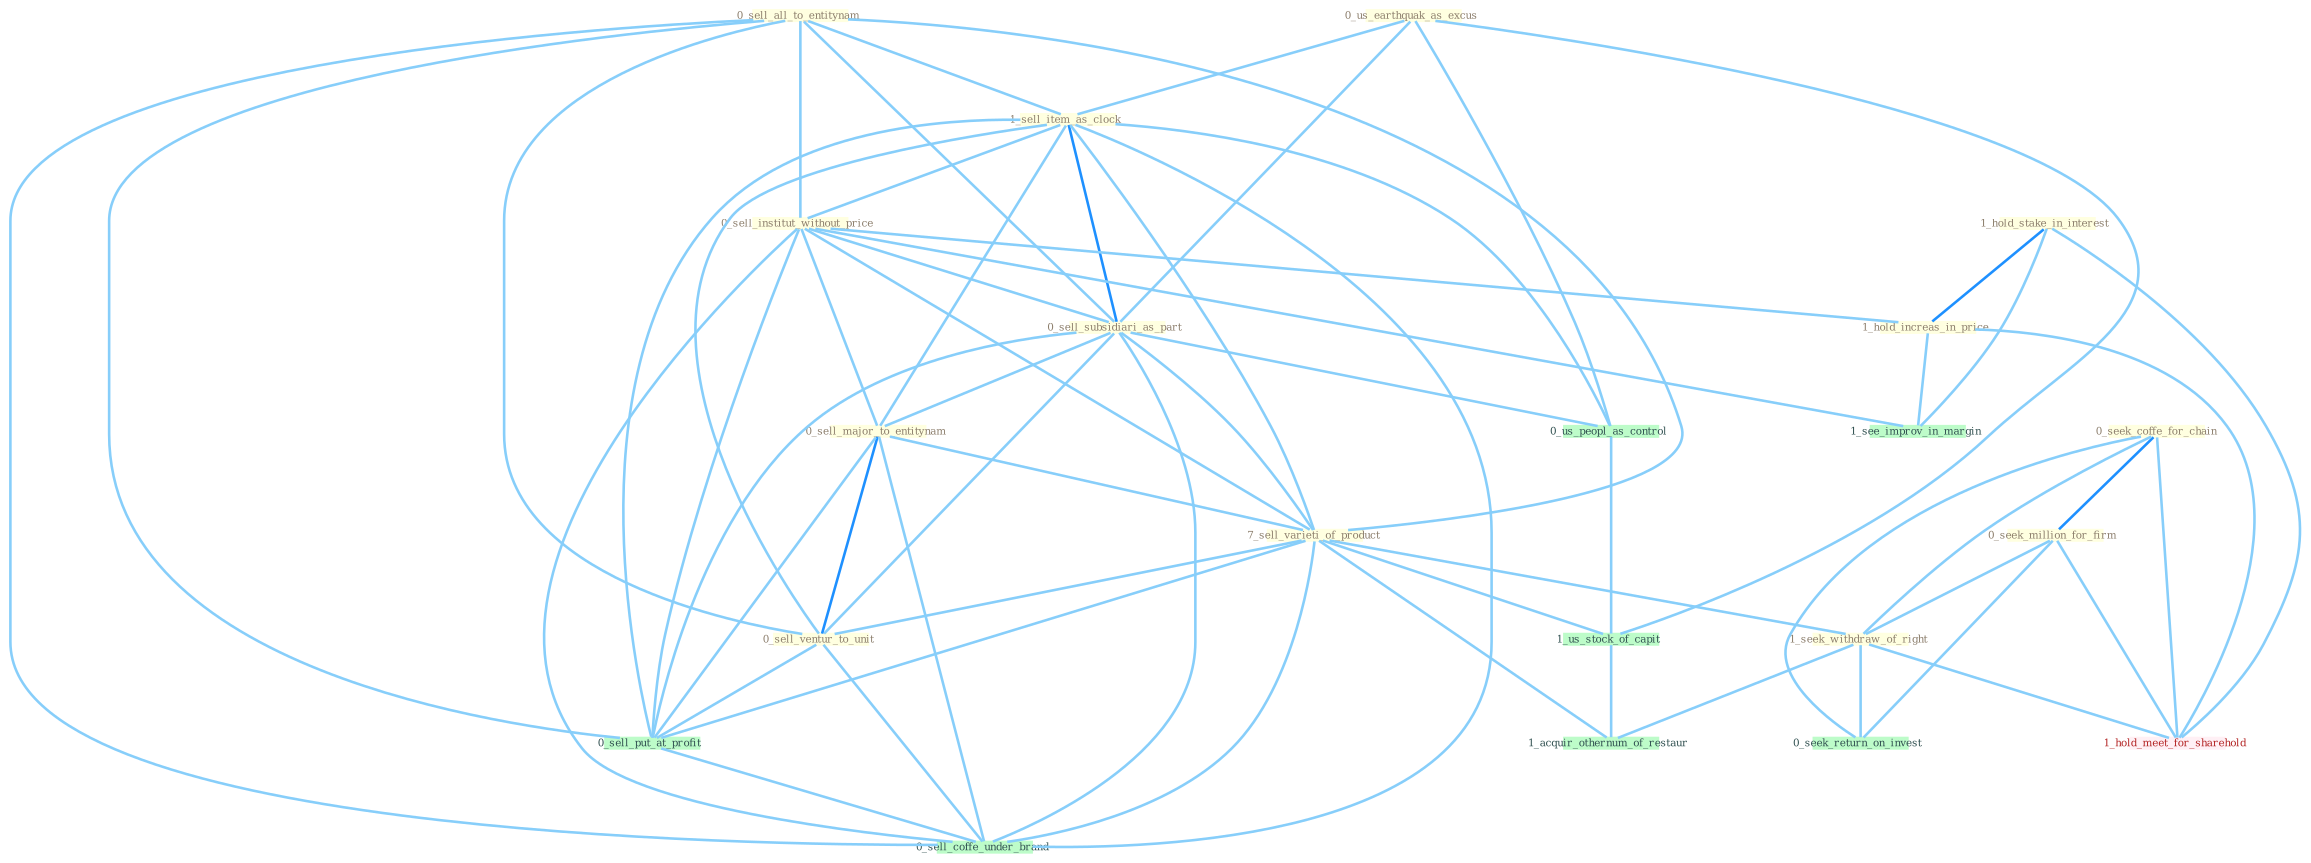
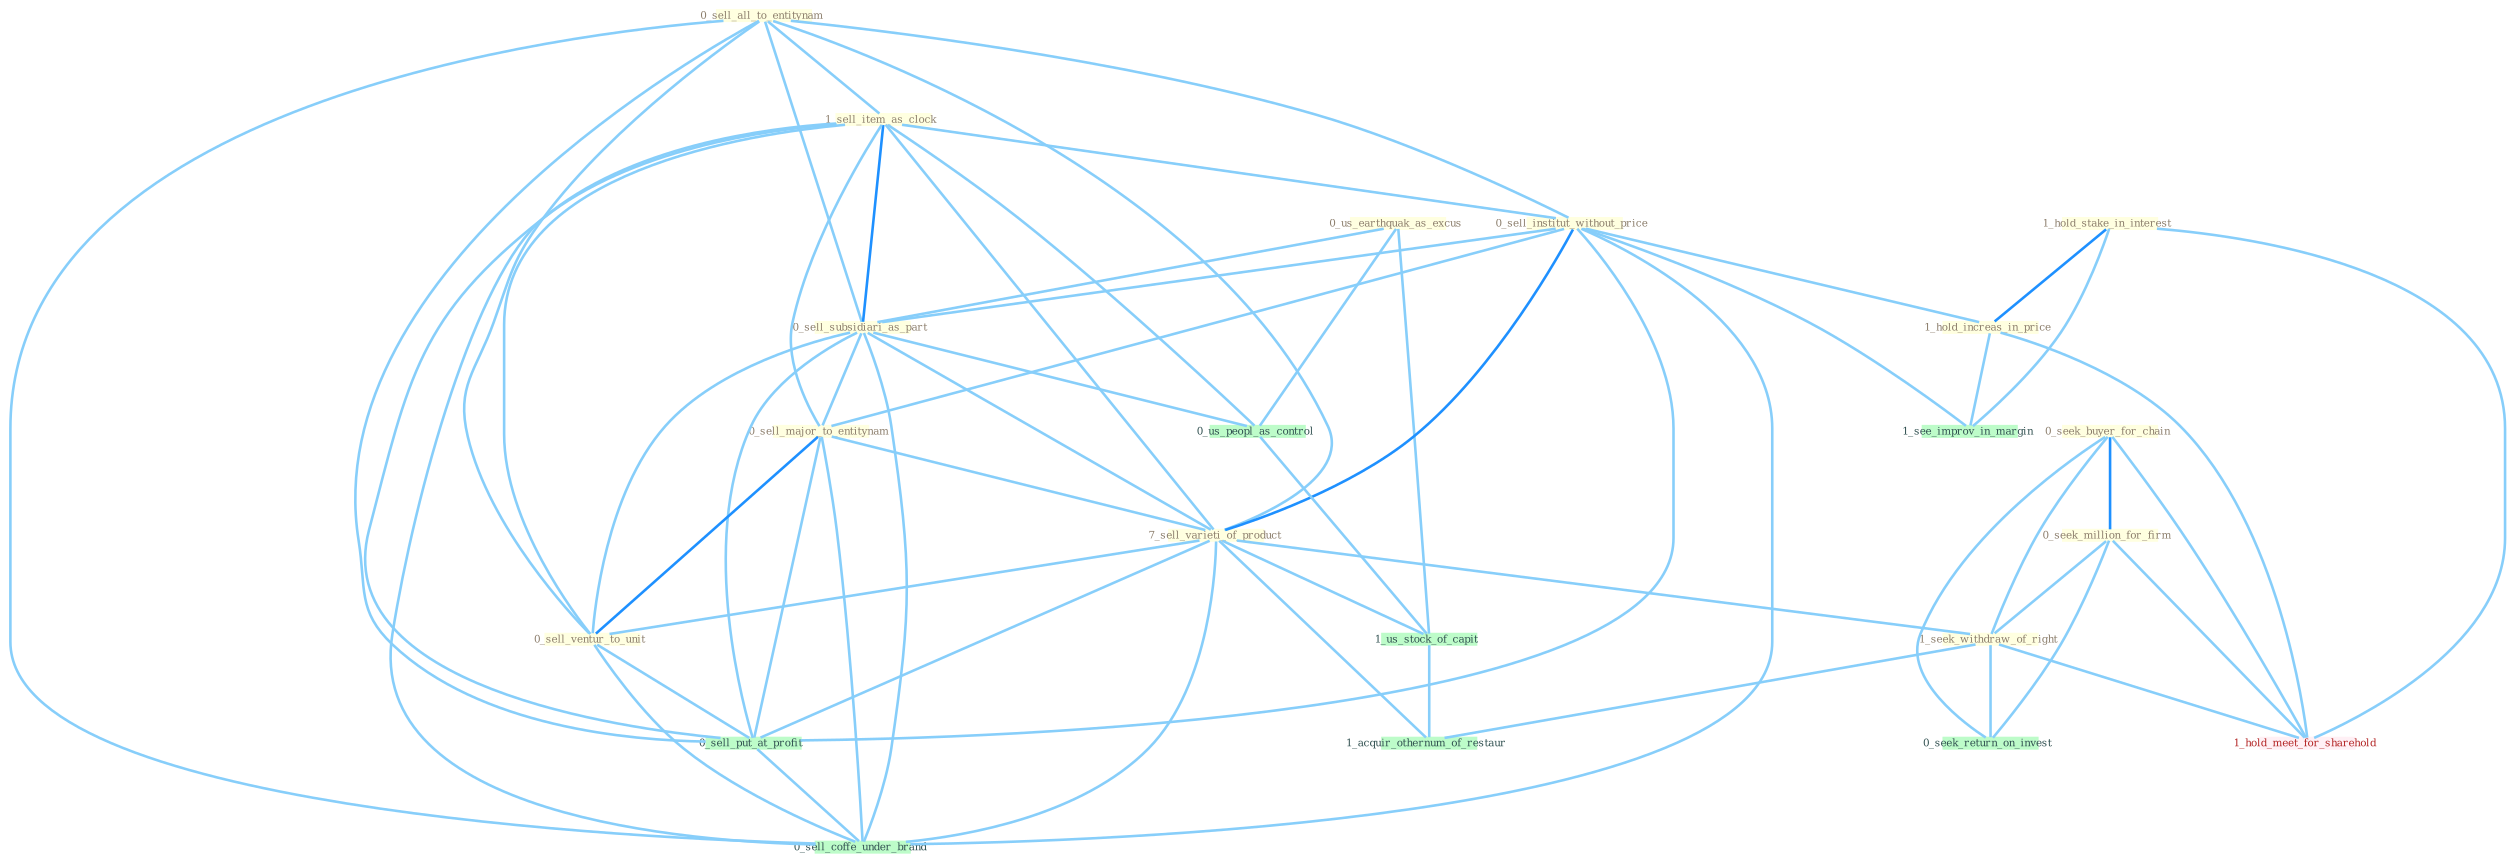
(1249, 65) -> none
(1083, 394) -> (1433, 419)
(2157, 431) -> (2110, 431)
